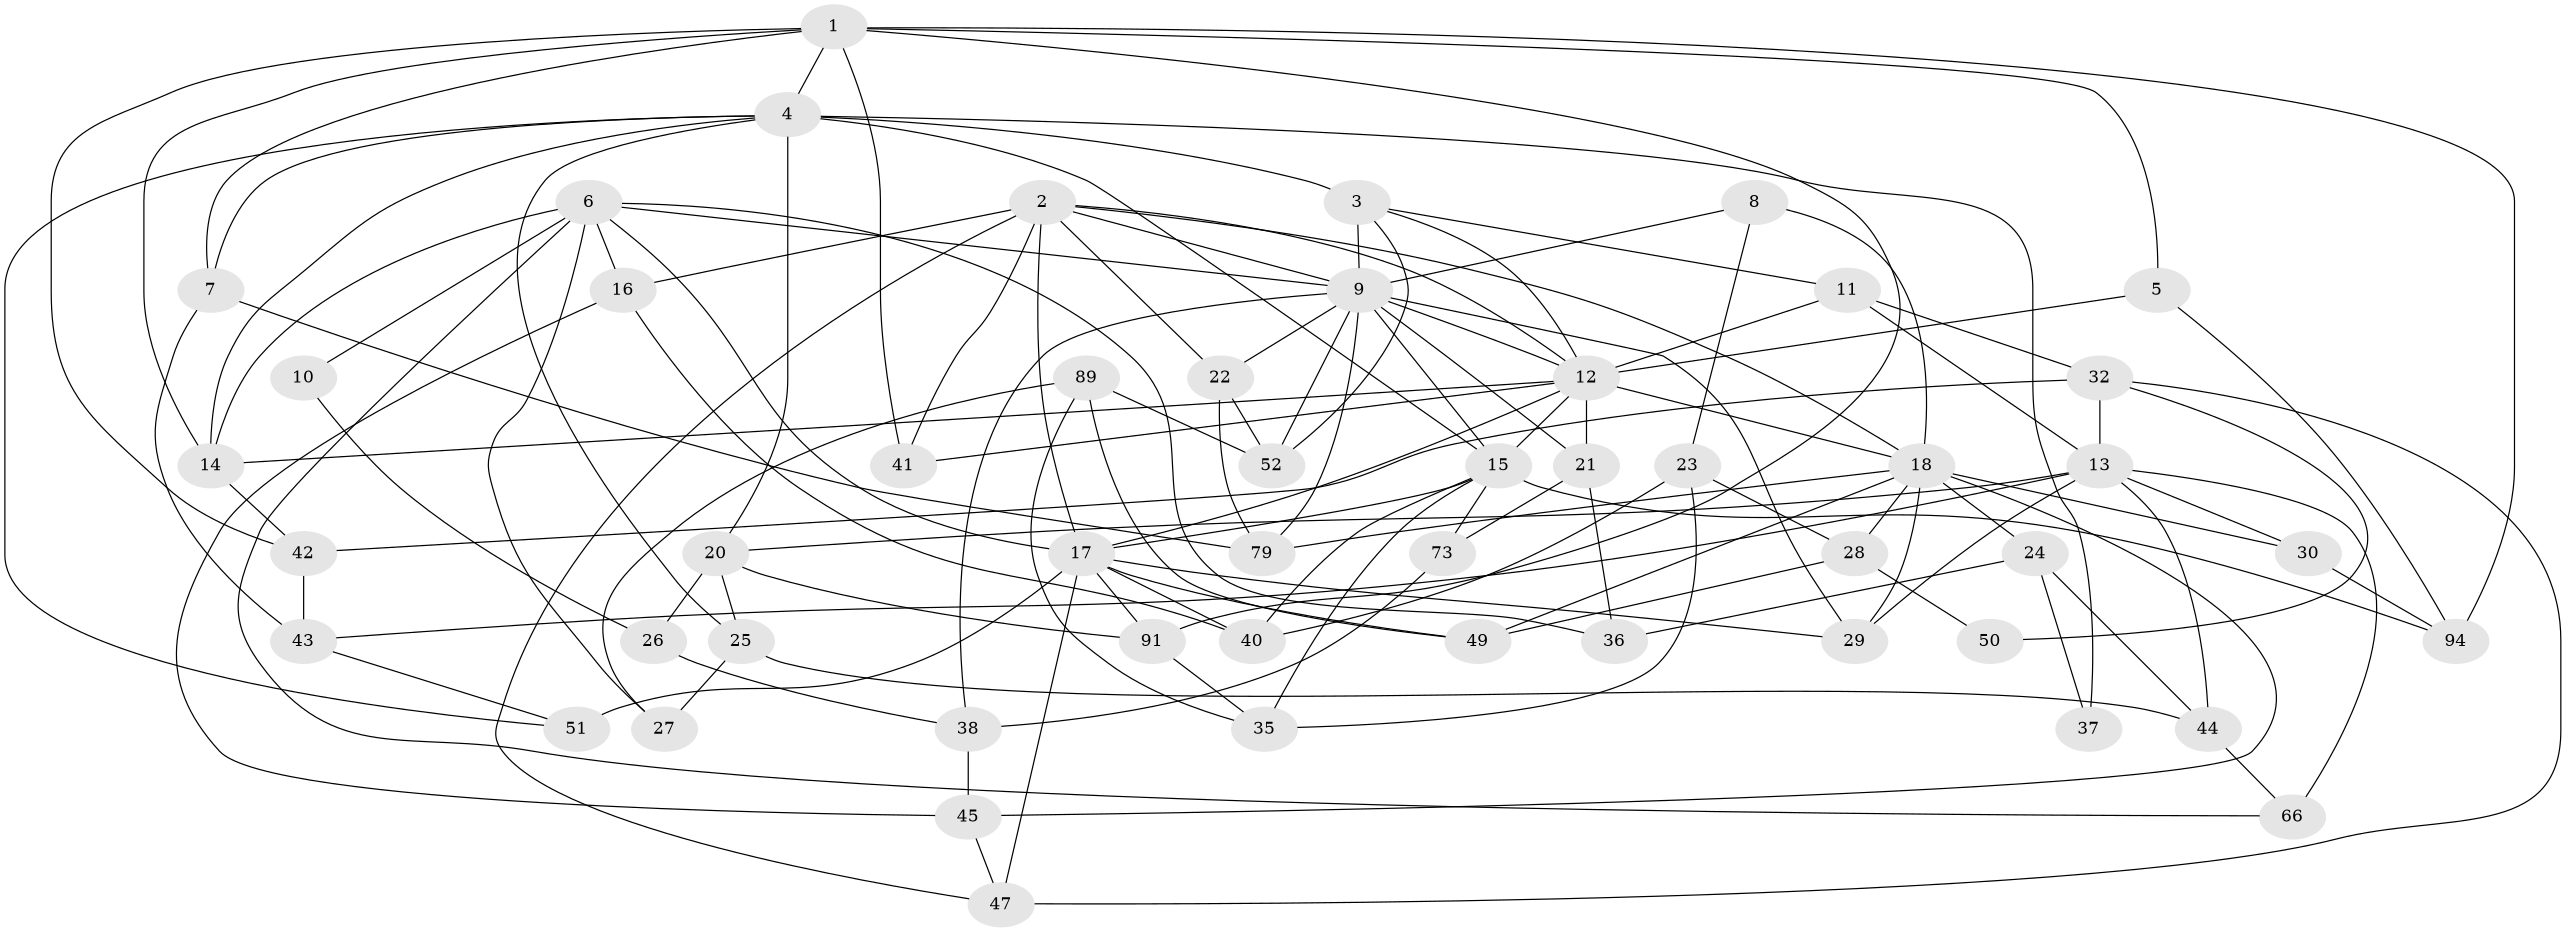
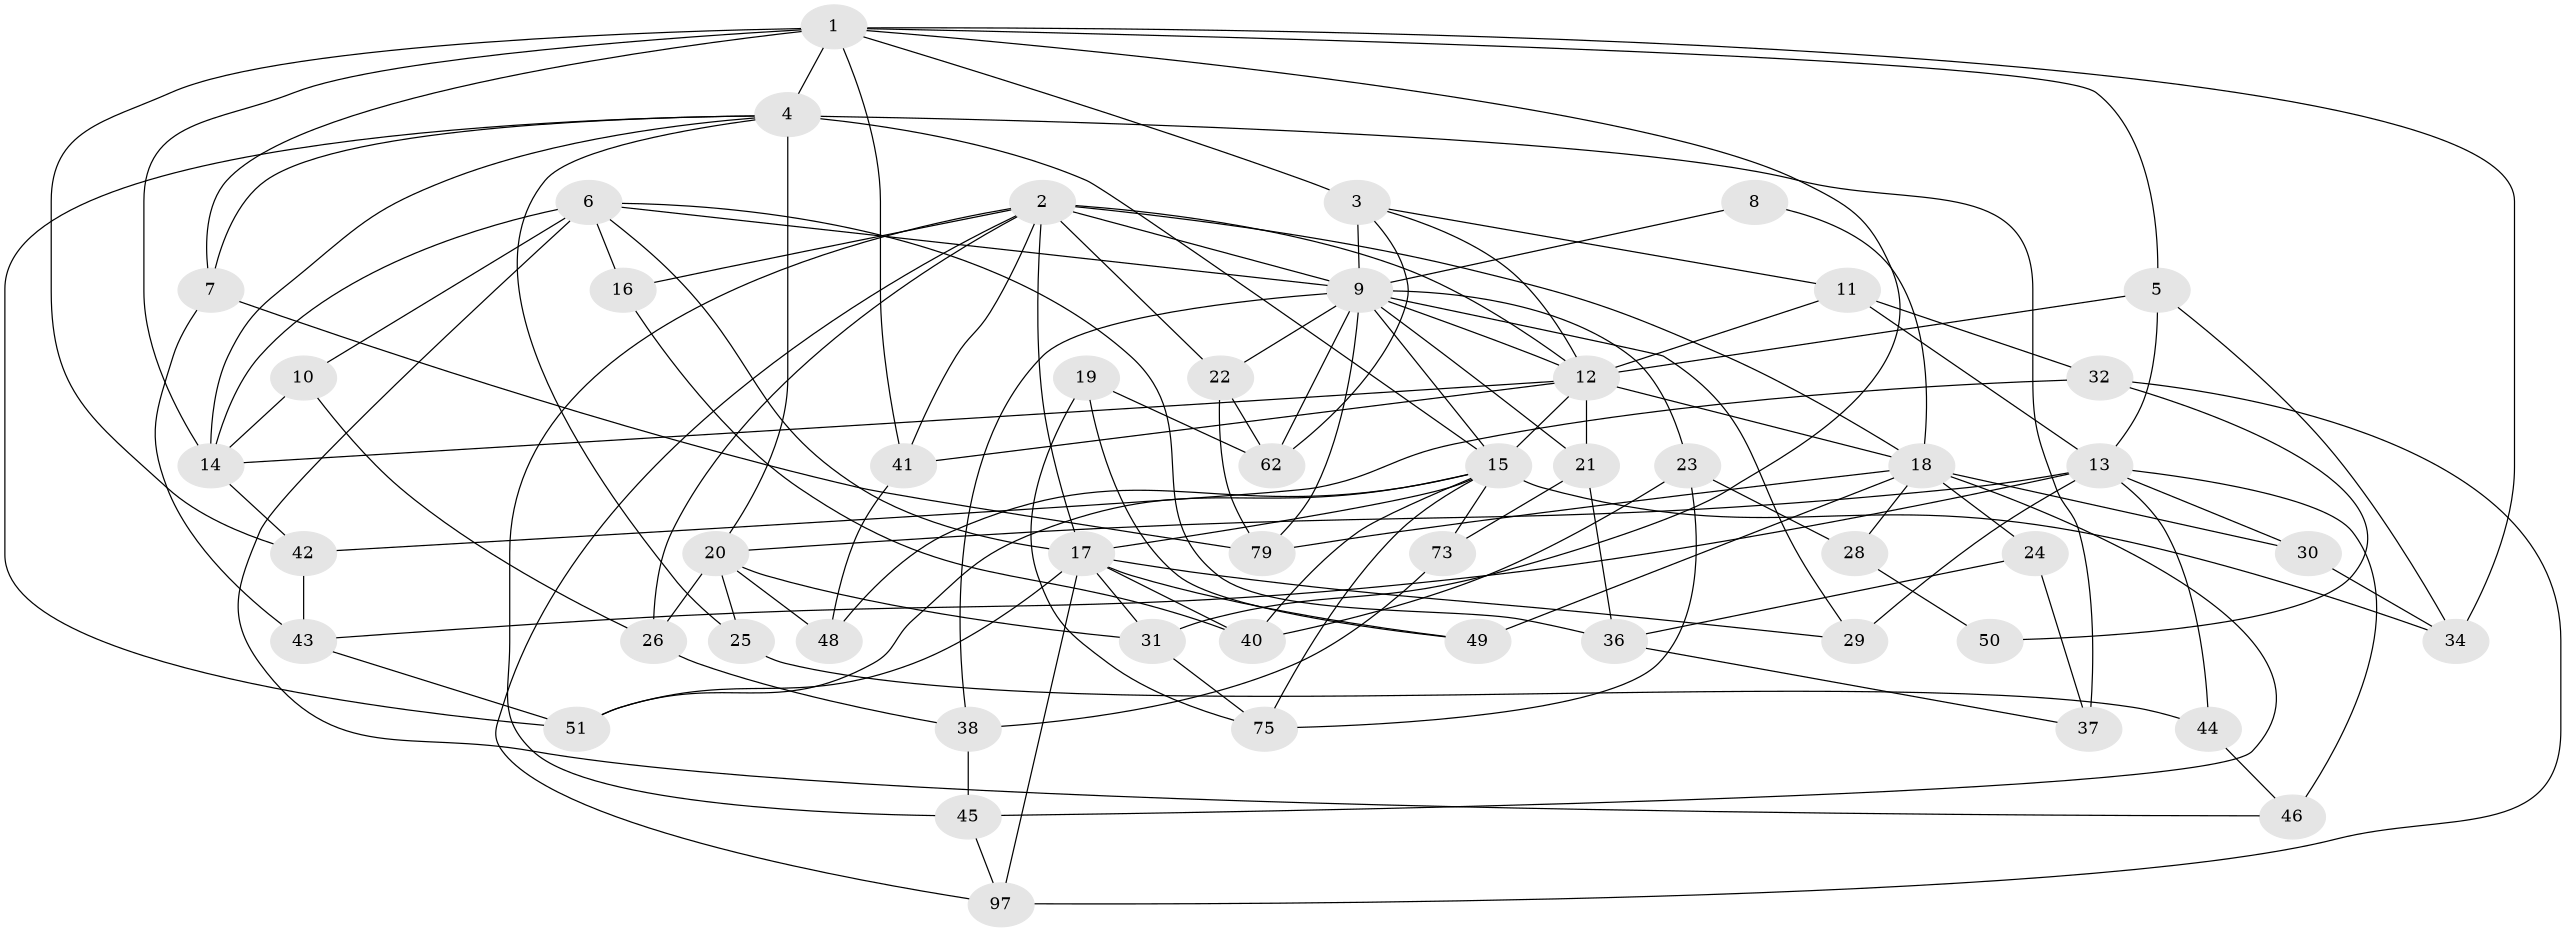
(1078, 139) -> (1098, 110)
(1724, 323) -> (1566, 321)
none -> (798, 370)
(1087, 378) -> (1087, 378)
none -> (257, 422)
(2100, 422) -> (2151, 376)
(1272, 466) -> (1272, 466)
(1272, 502) -> none
none -> (991, 554)
(1905, 559) -> none
(1666, 598) -> none
none -> (829, 641)
(1152, 641) -> (1152, 641)
(2122, 641) -> none
(2456, 641) -> (2456, 641)
none -> (1841, 683)
(665, 729) -> none
(1265, 729) -> (1265, 729)
(237, 759) -> (520, 504)
(2293, 817) -> (2293, 817)
(1001, 905) -> (1001, 905)
